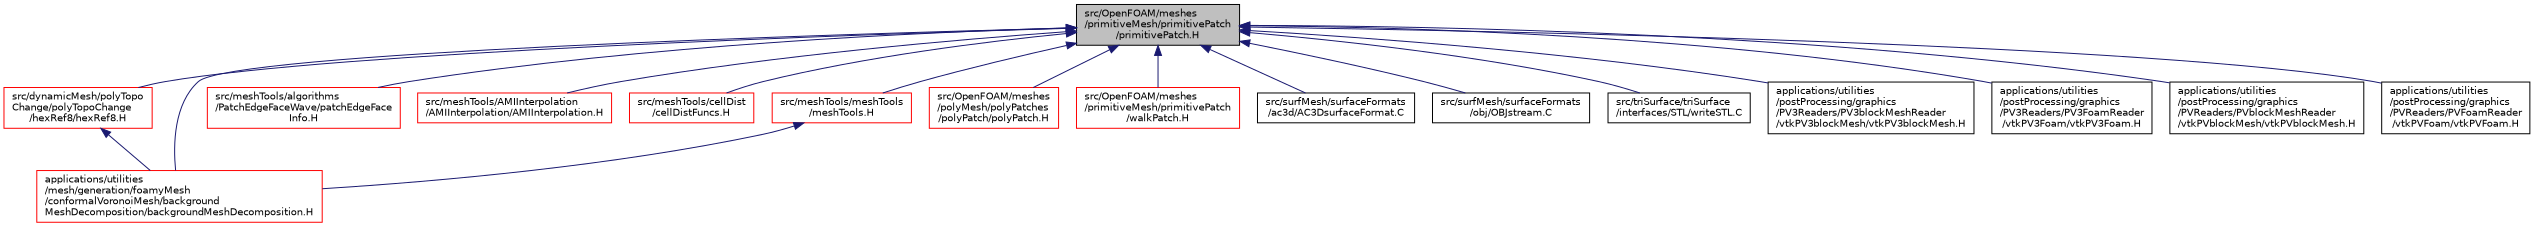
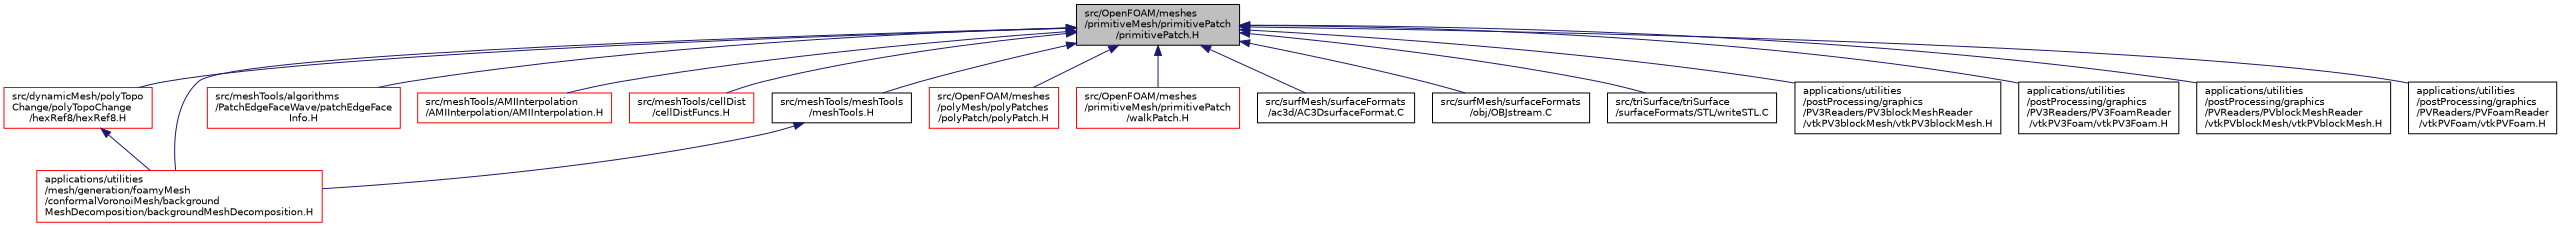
(842, 108) -> (842, 108)
(1679, 108) -> (1692, 108)
